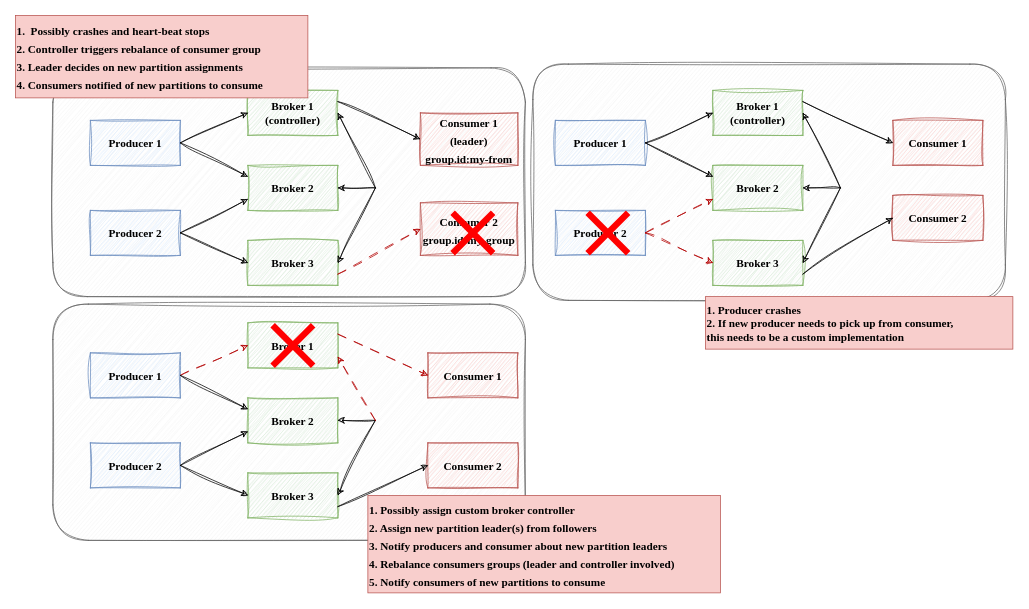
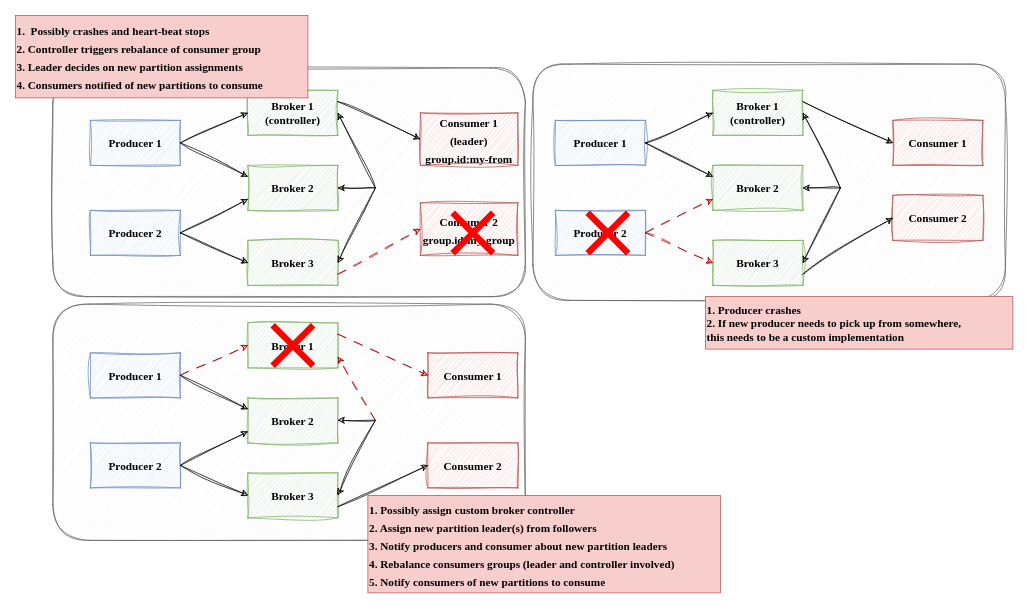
(847, 323) -> (850, 323)
